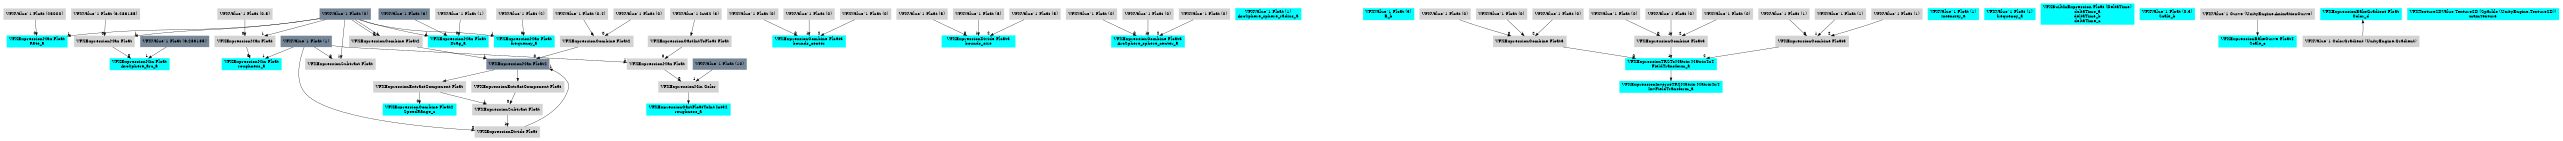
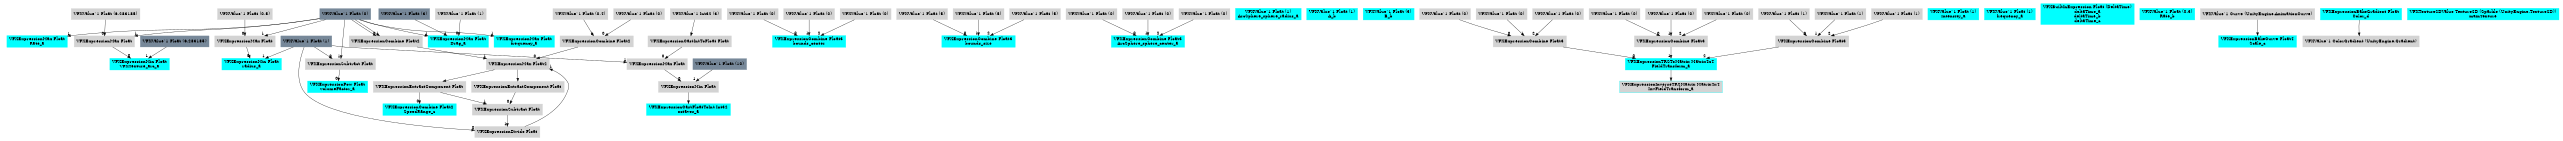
(35, 14) -> none
(522, 14) -> none
none -> (1332, 14)
(2167, 14) -> (2167, 14)
(2363, 30) -> (2359, 26)
(979, 41) -> (979, 41)
(140, 64) -> (140, 64)
(252, 64) -> (252, 64)
(518, 64) -> (518, 64)
none -> (338, 87)
(688, 87) -> (688, 87)
(1671, 87) -> (1671, 87)
(688, 110) -> (688, 110)
